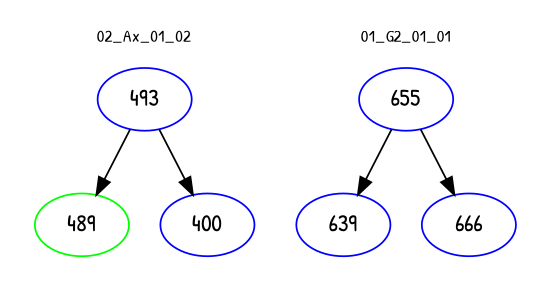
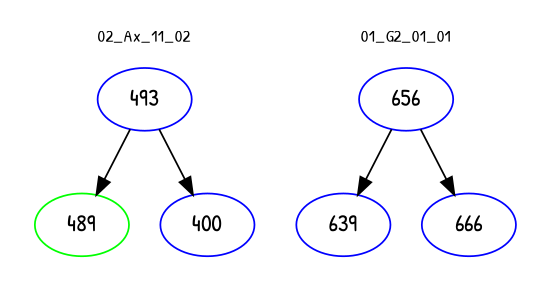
(145, 37) -> (145, 37)
(406, 99) -> (406, 99)
